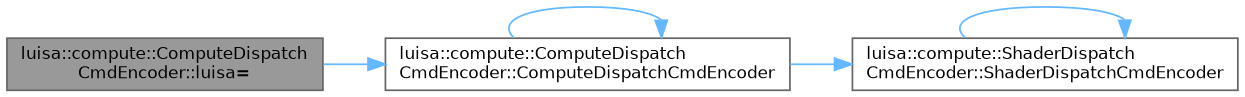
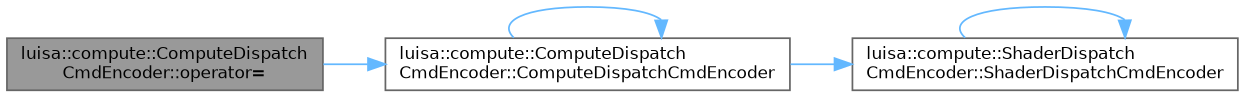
(165, 64) -> (165, 64)
